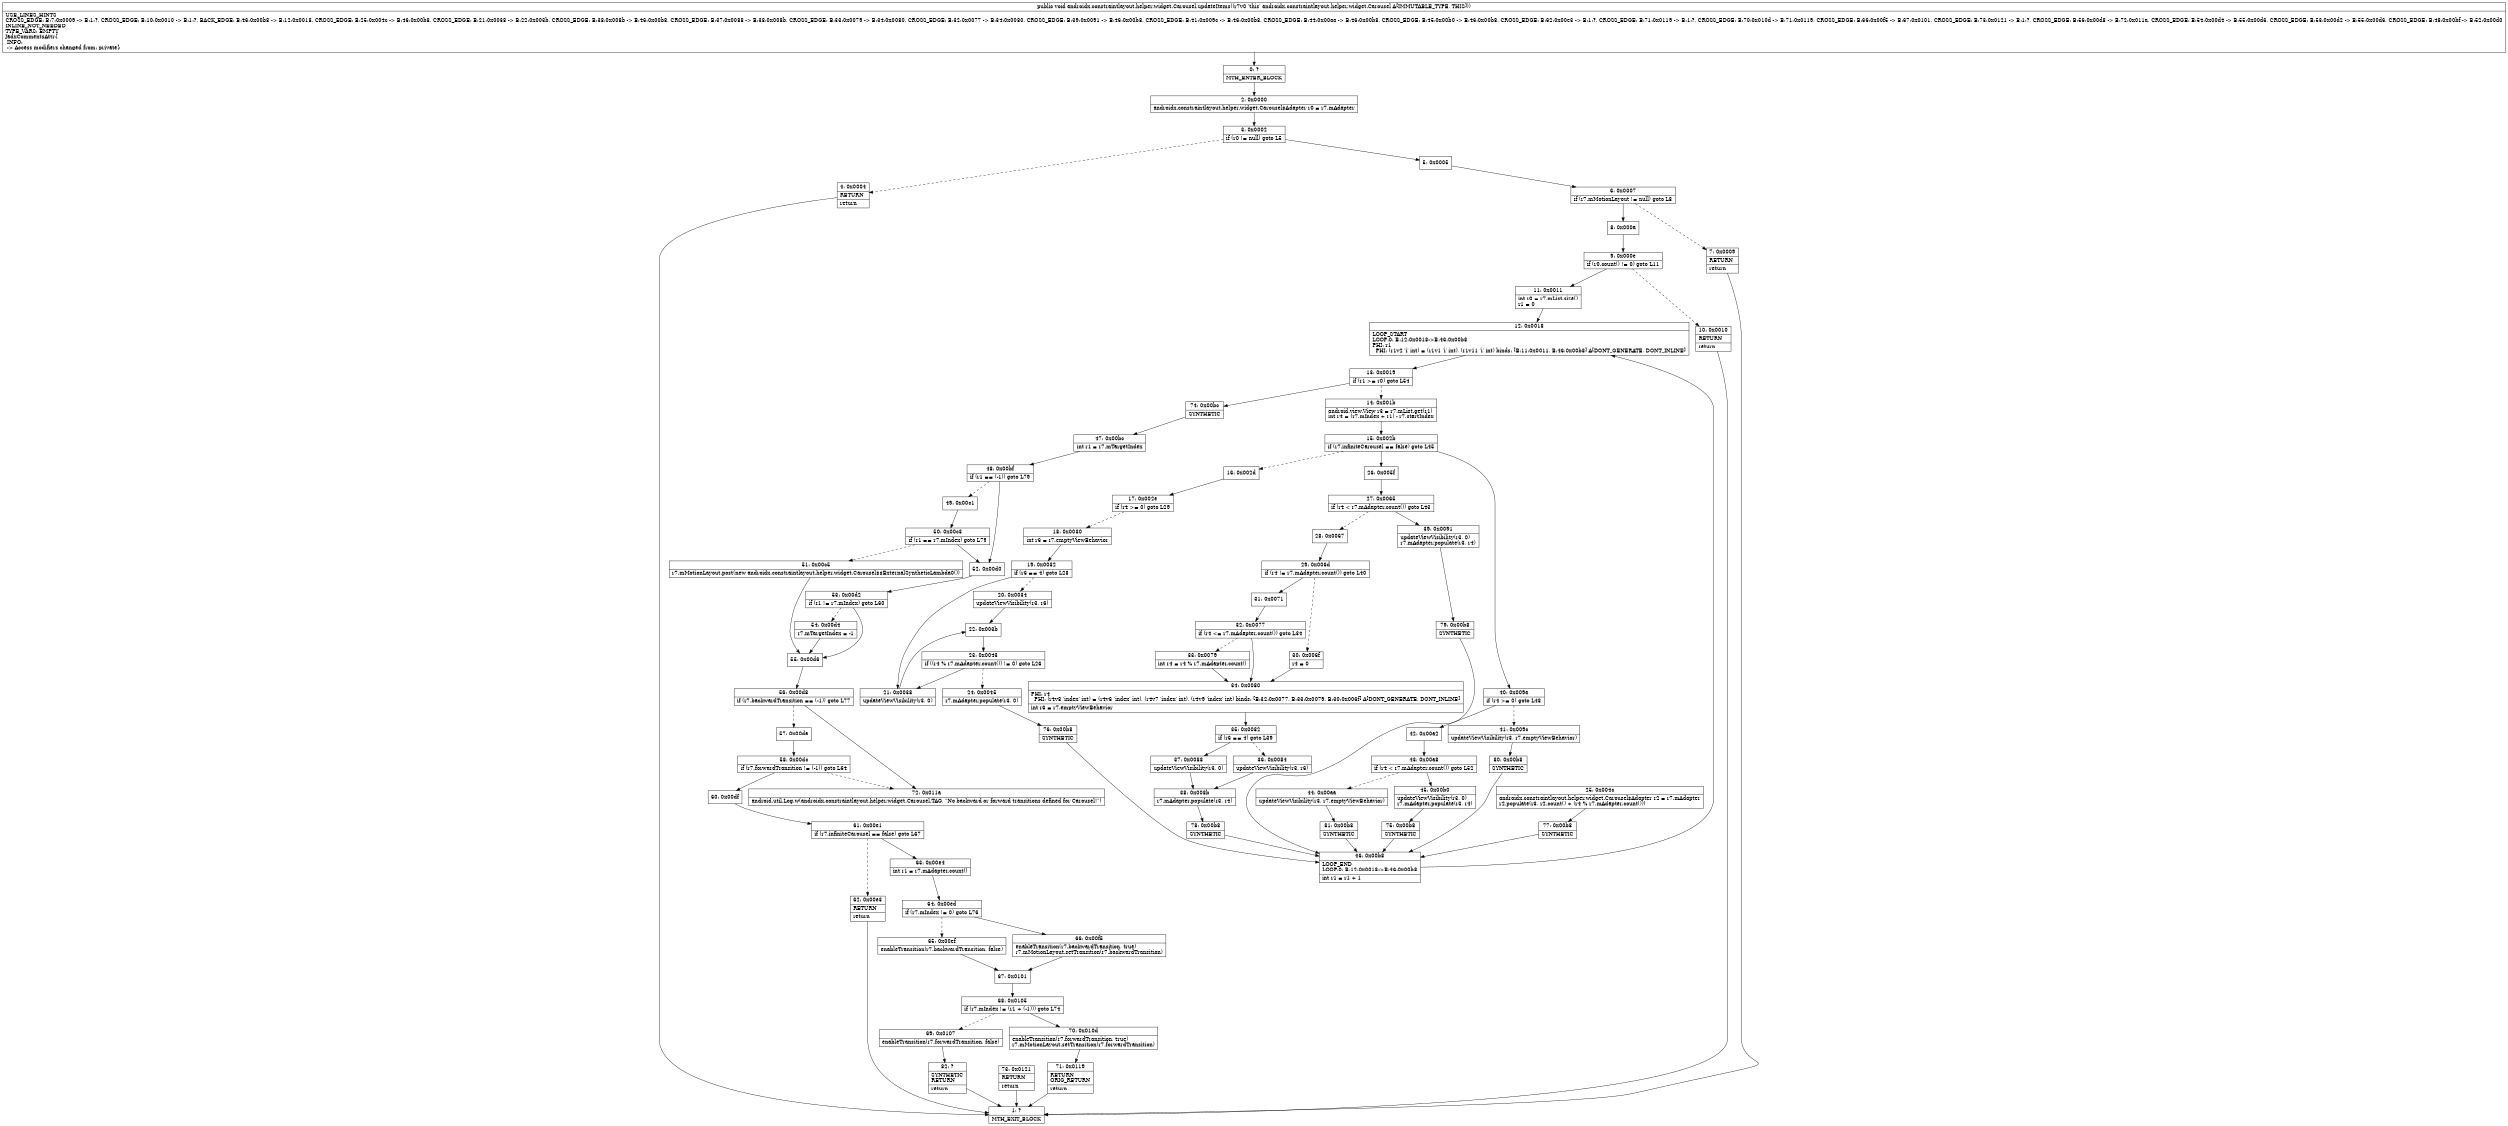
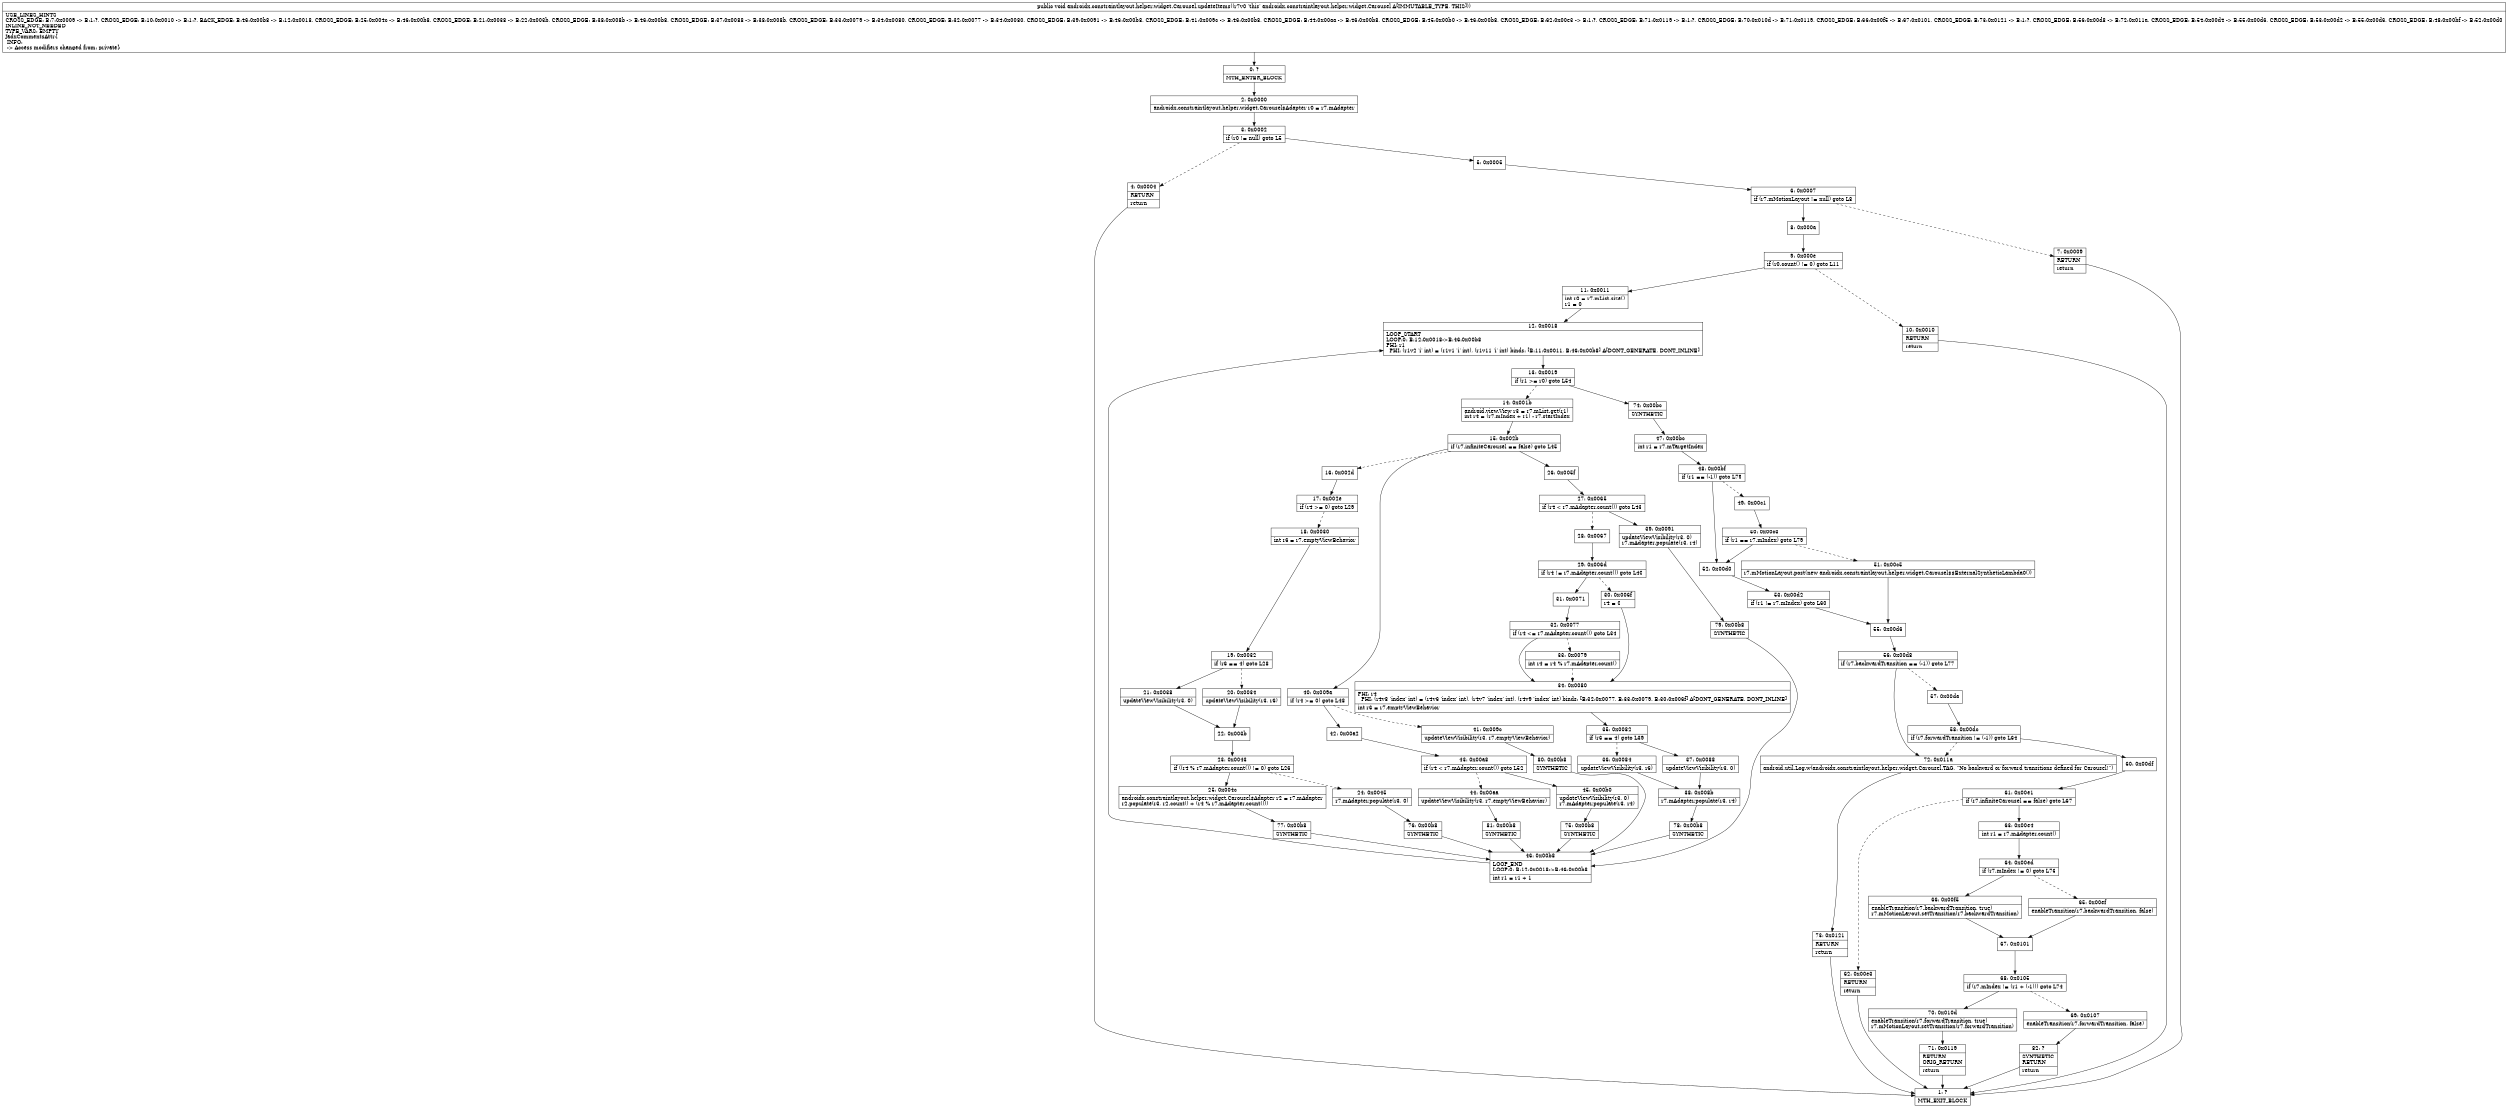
(826, 630) -> none
(1219, 674) -> (1573, 673)
(942, 678) -> (1228, 778)
none -> (1837, 833)
